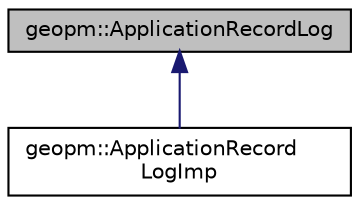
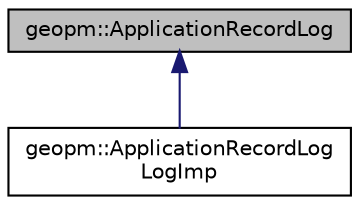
(180, 162) -> (180, 162)
